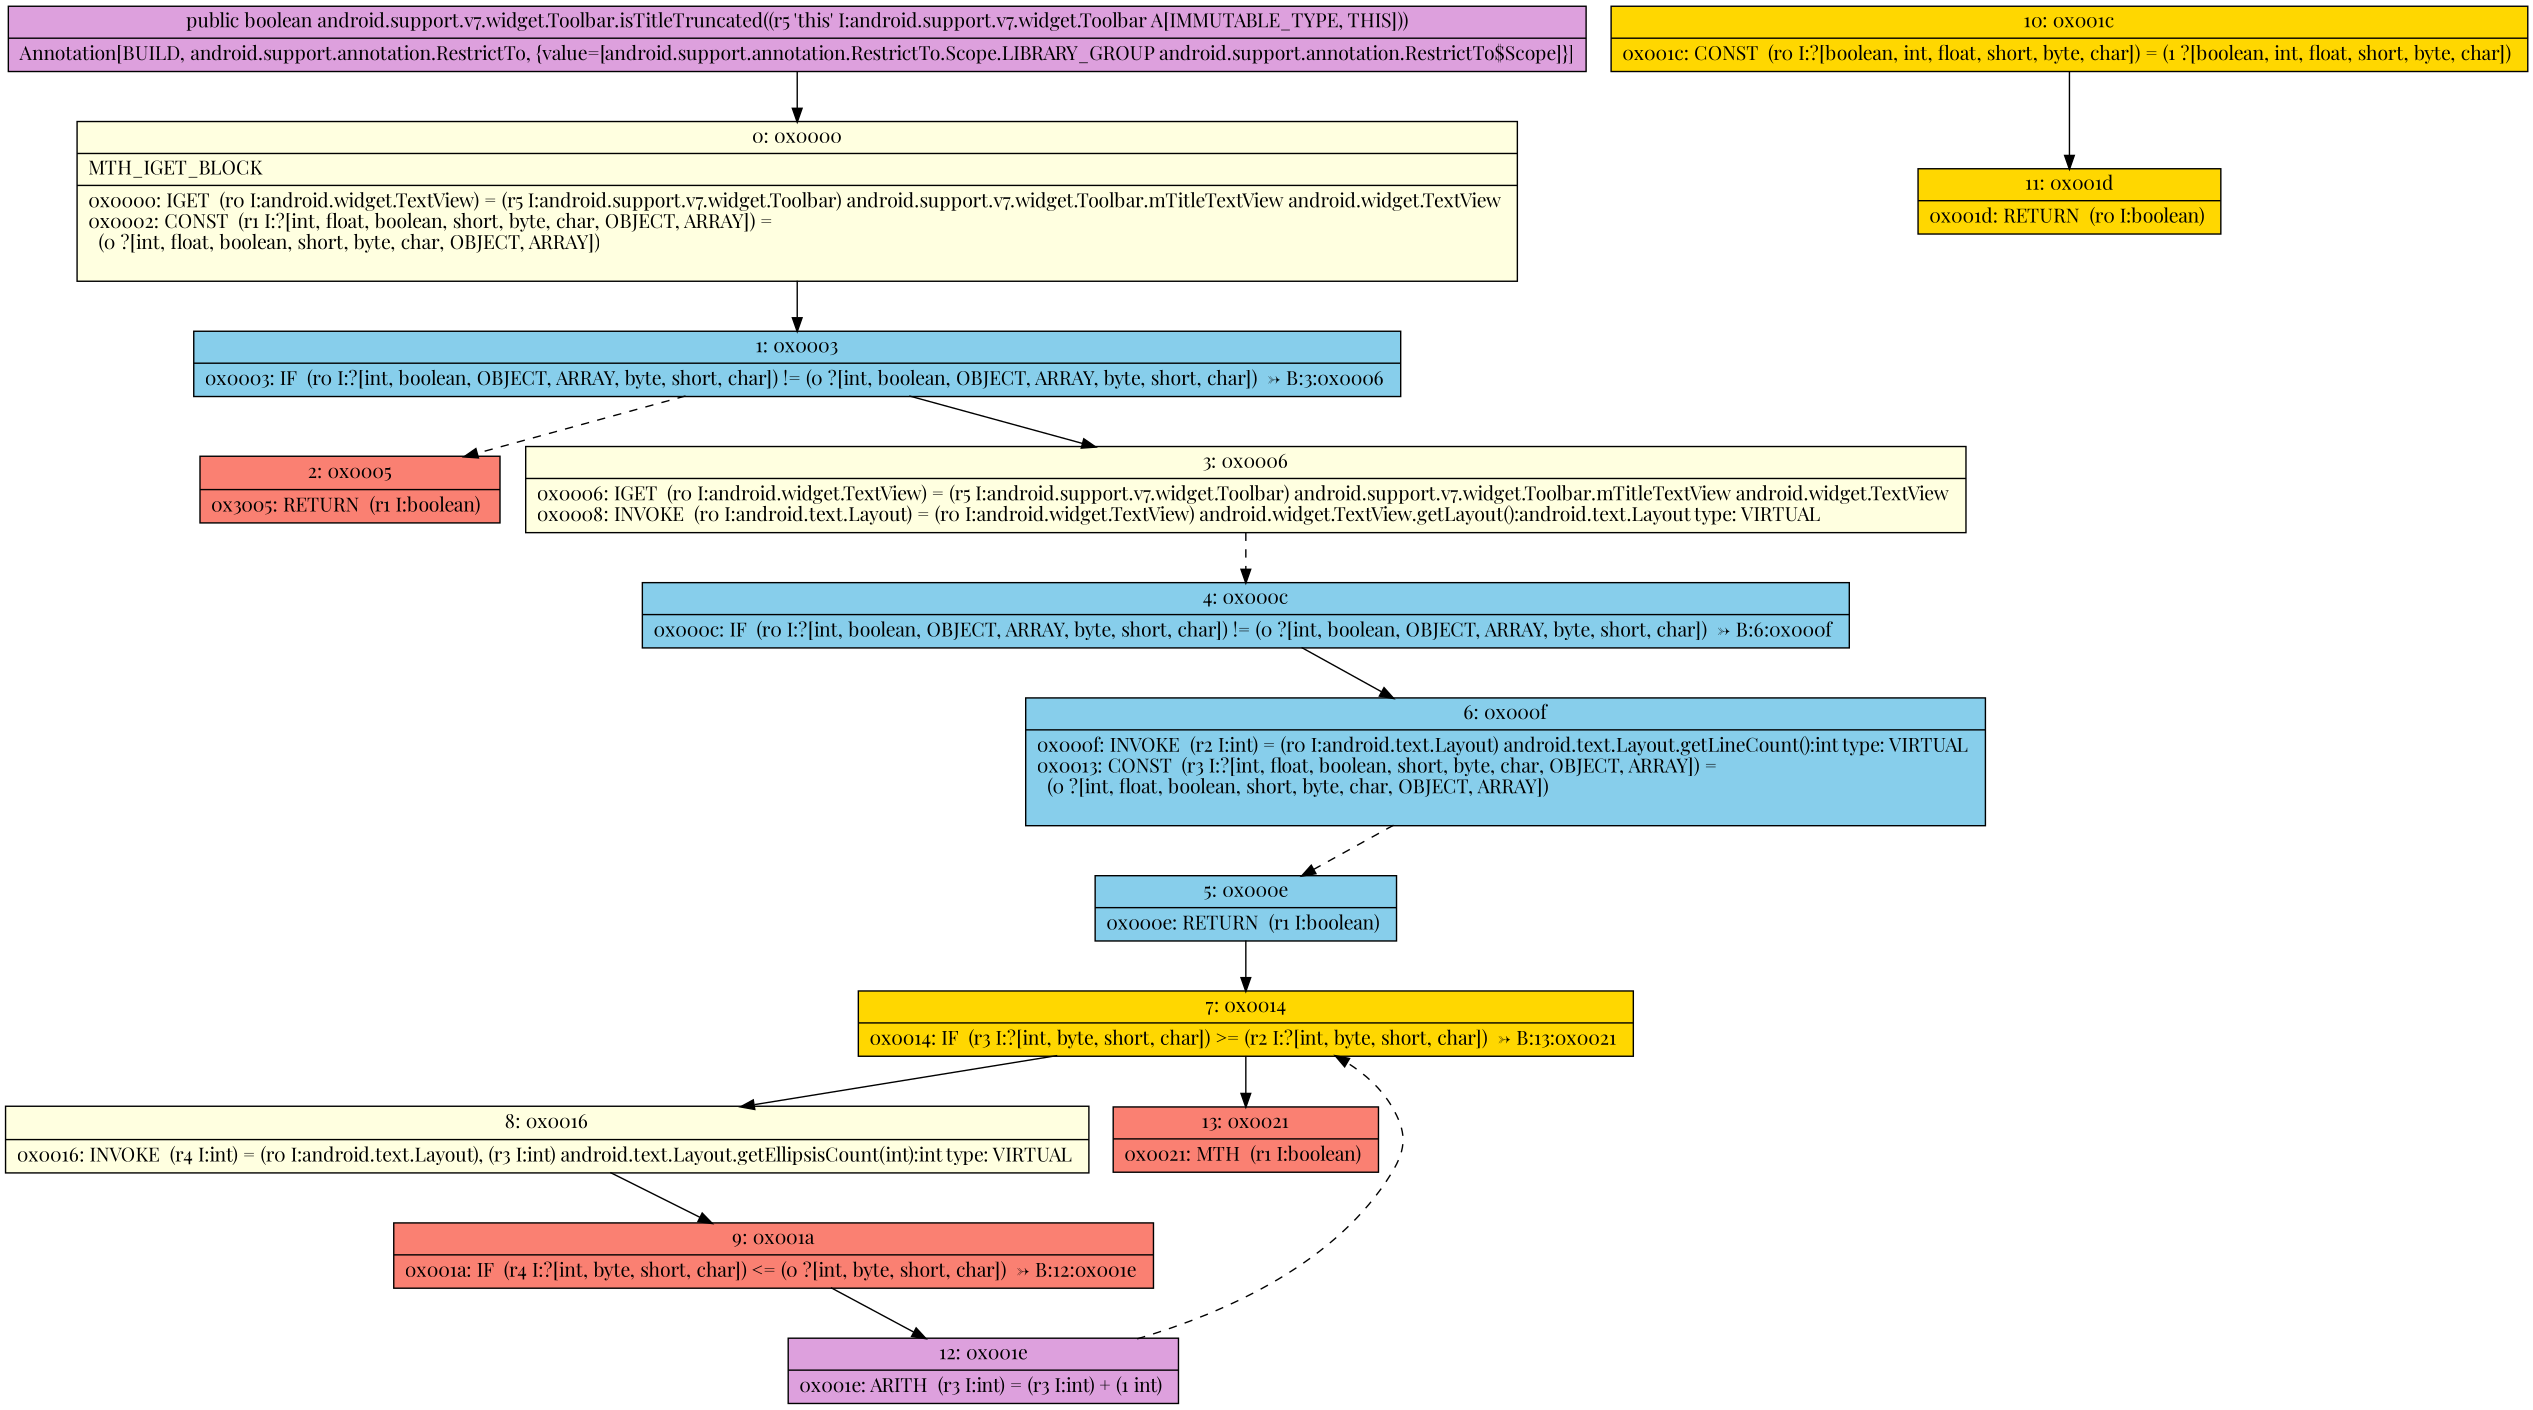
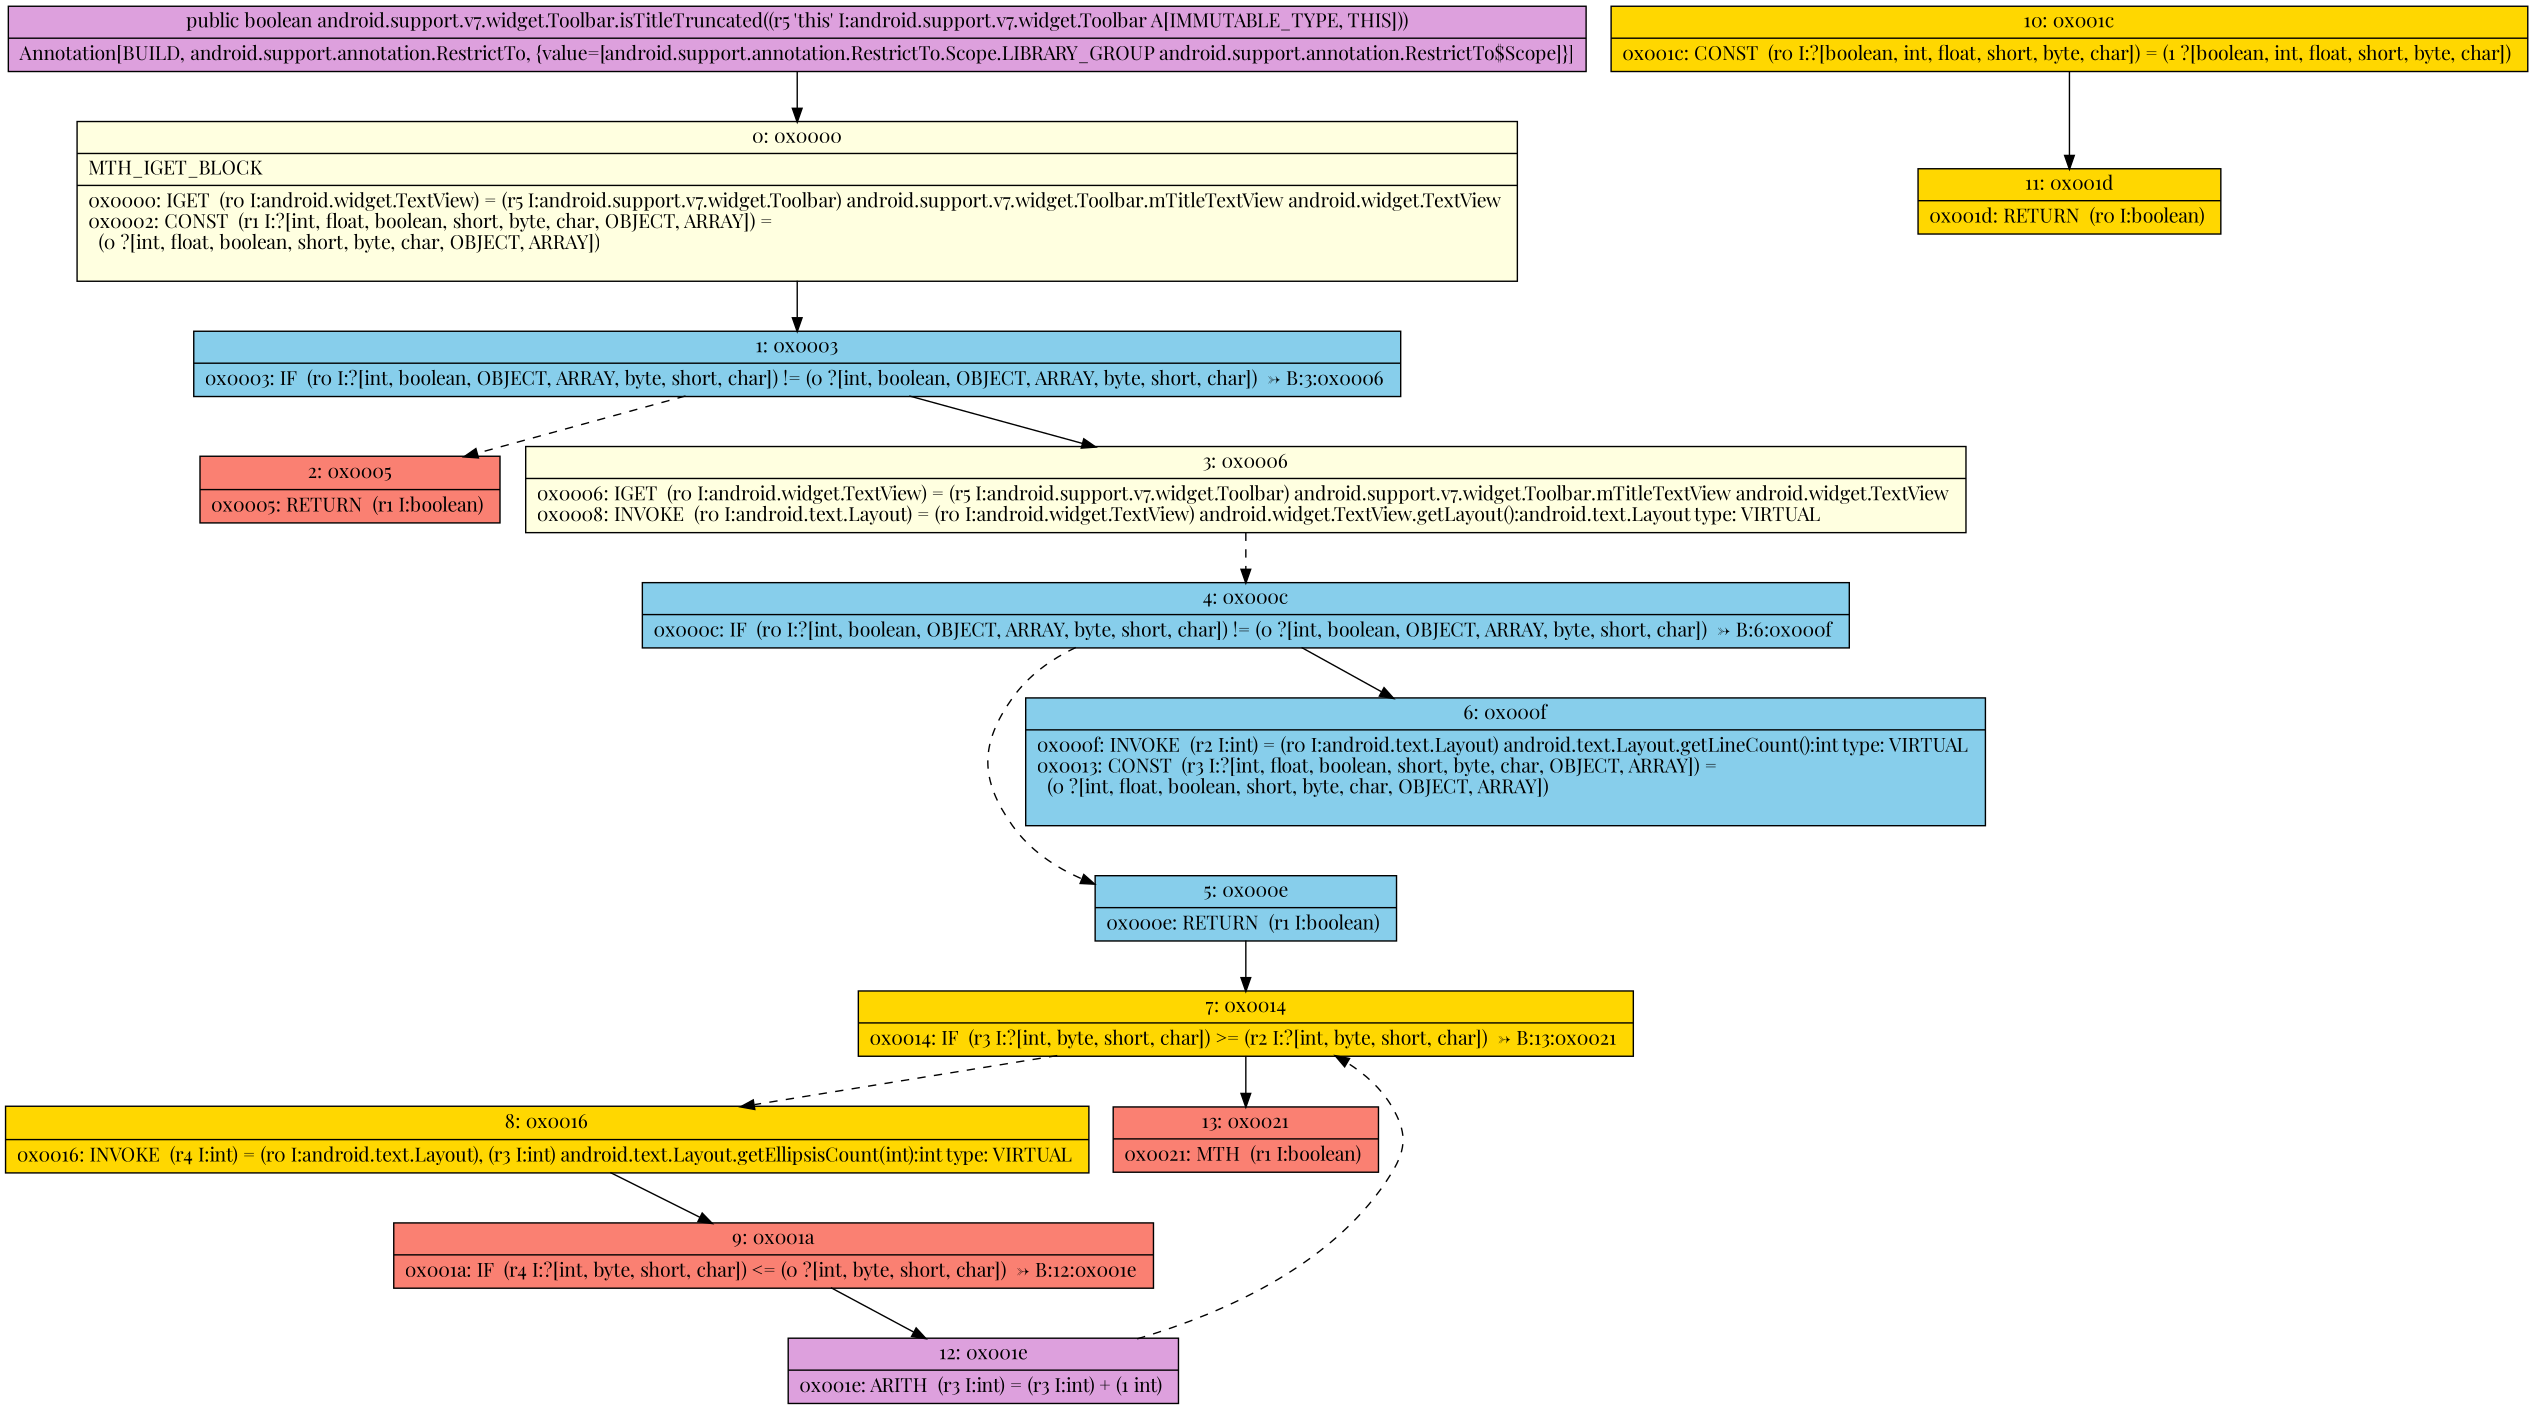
(349, 506) -> (350, 506)
(1354, 847) -> (988, 765)
(906, 1080) -> (906, 1080)
(547, 1140) -> (547, 1140)
